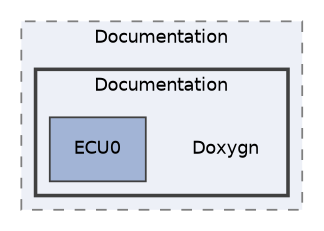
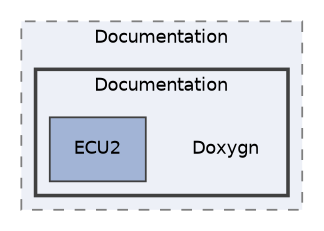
(98, 149) -> (98, 149)
